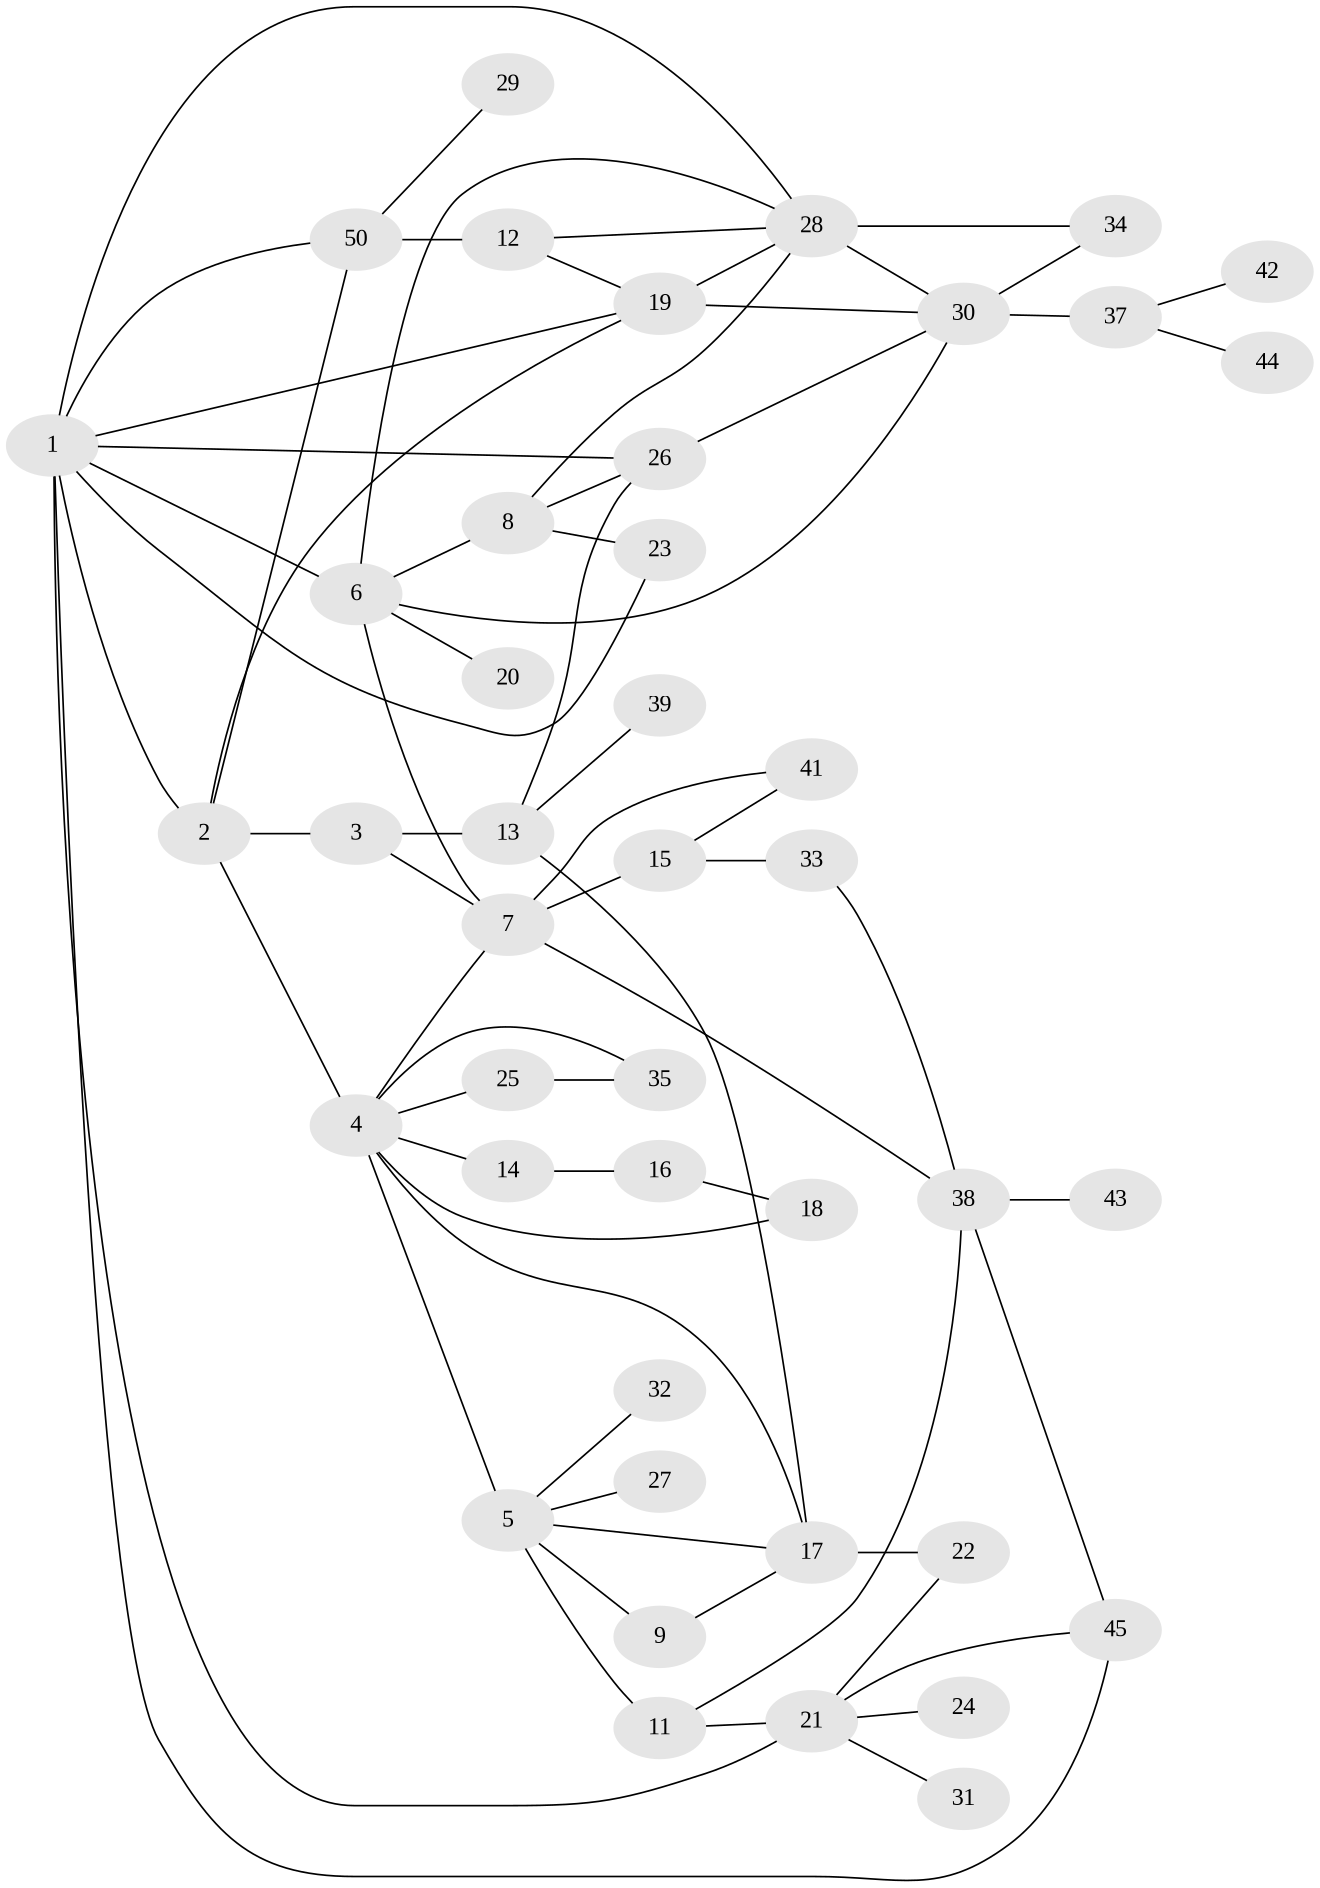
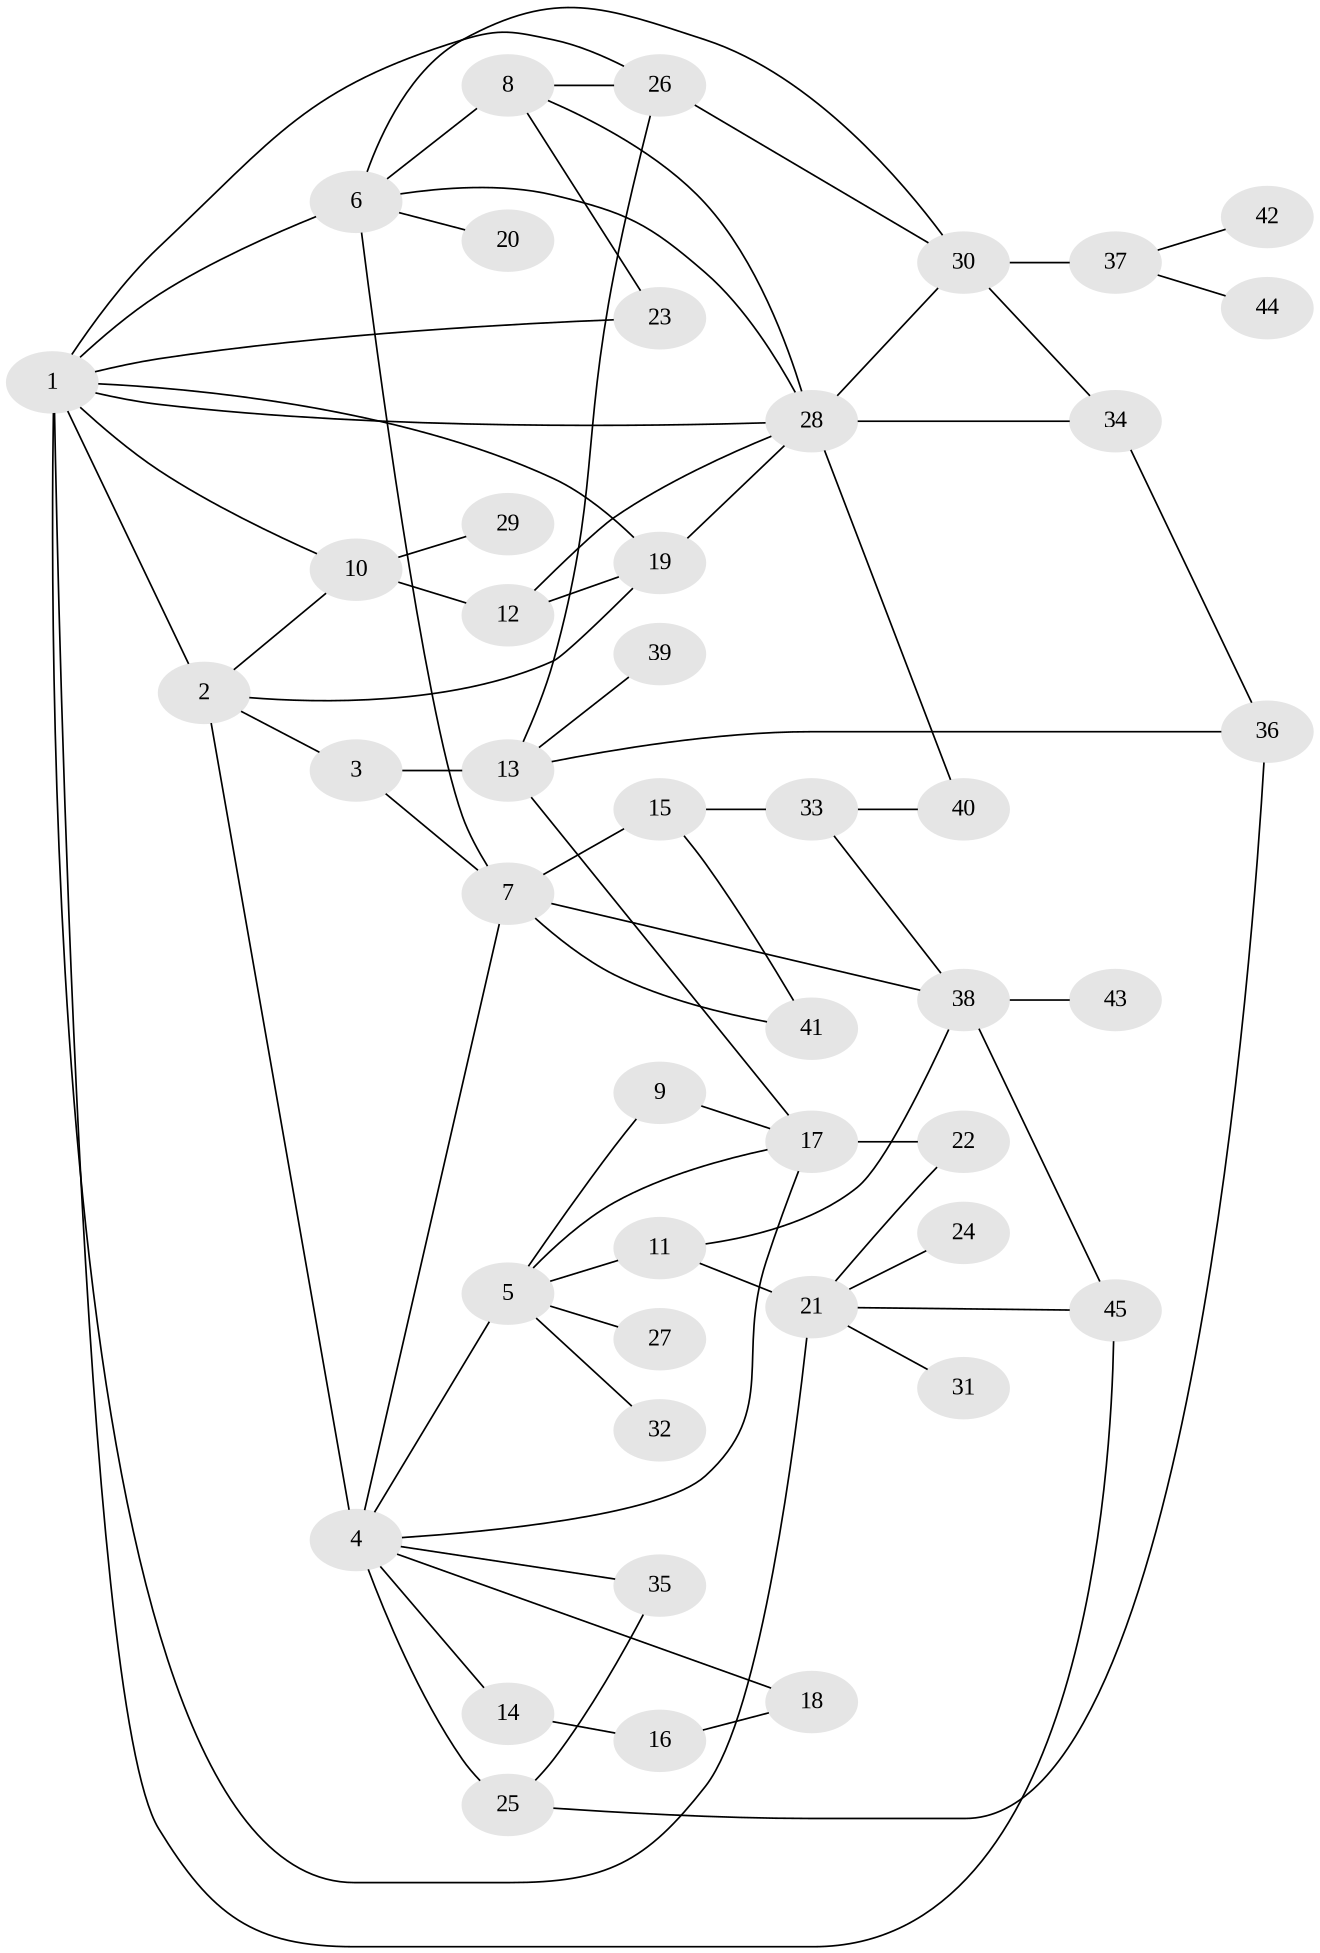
(356, 240) -> (356, 570)
(812, 309) -> none
none -> (1267, 732)
none -> (964, 809)
